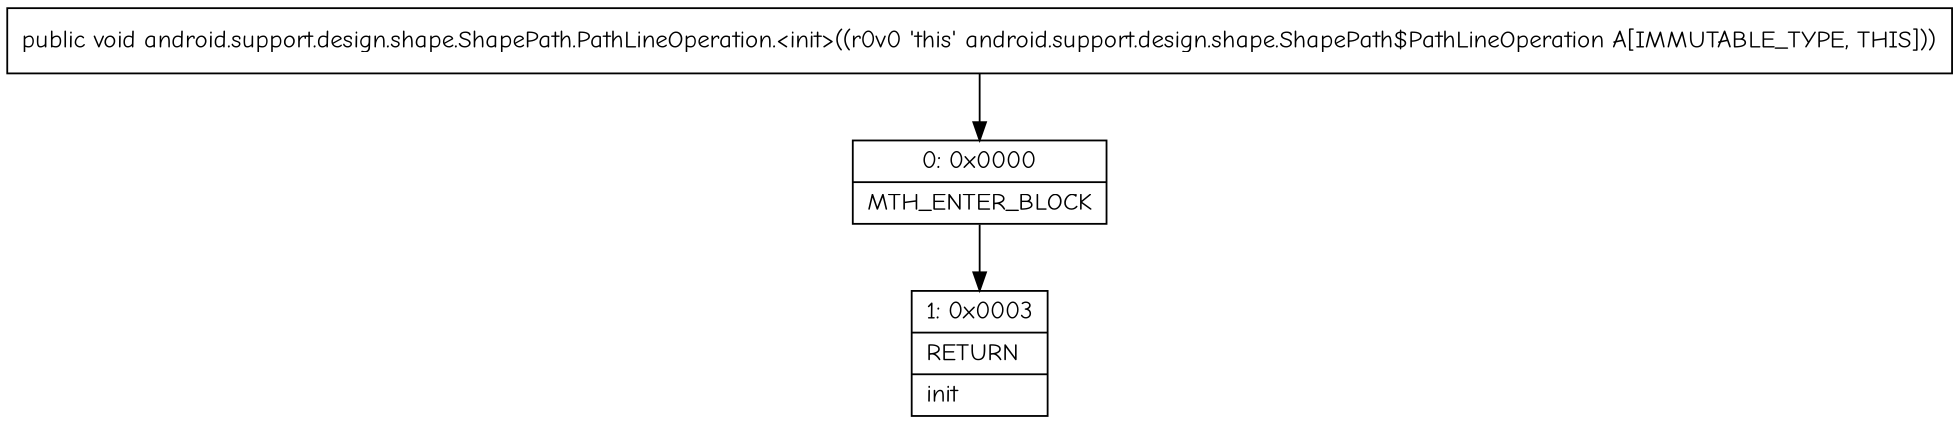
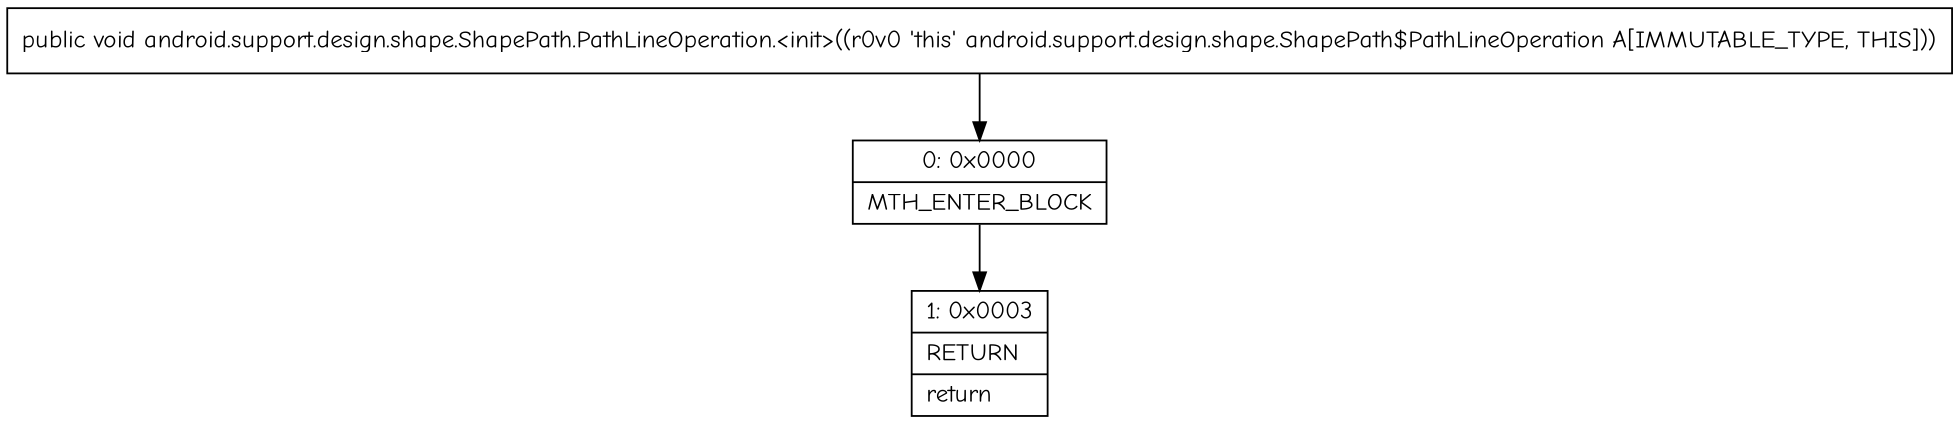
(942, 394) -> (960, 394)
